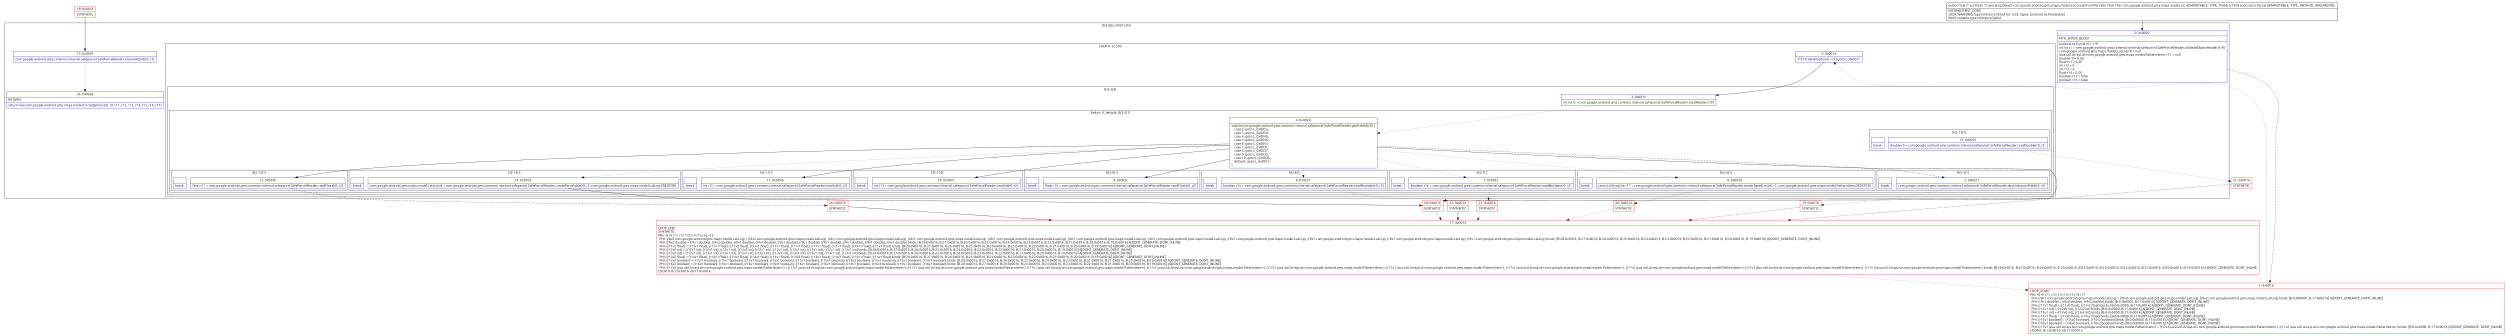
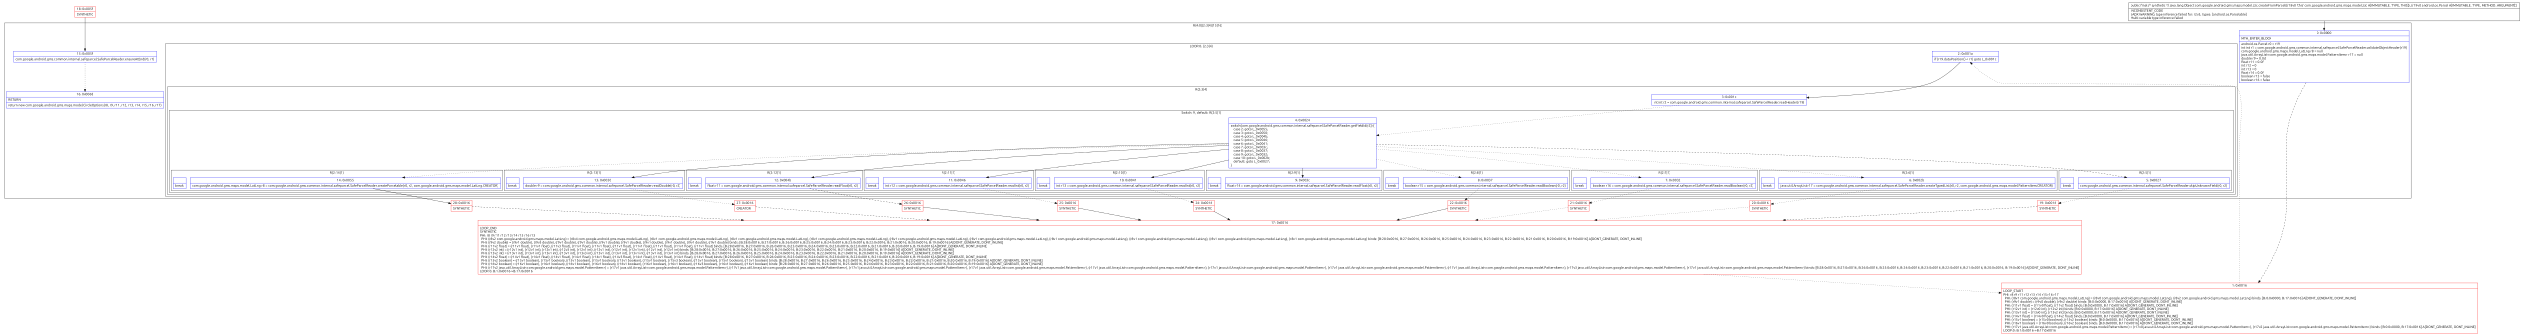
(2057, 183) -> (886, 155)
(2241, 186) -> (744, 208)
none -> (1068, 206)
none -> (1204, 206)
